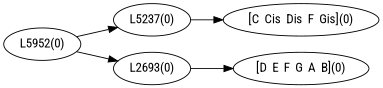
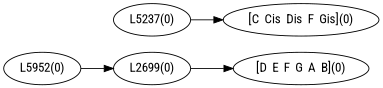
(93, 33) -> none
(152, 69) -> (152, 69)
